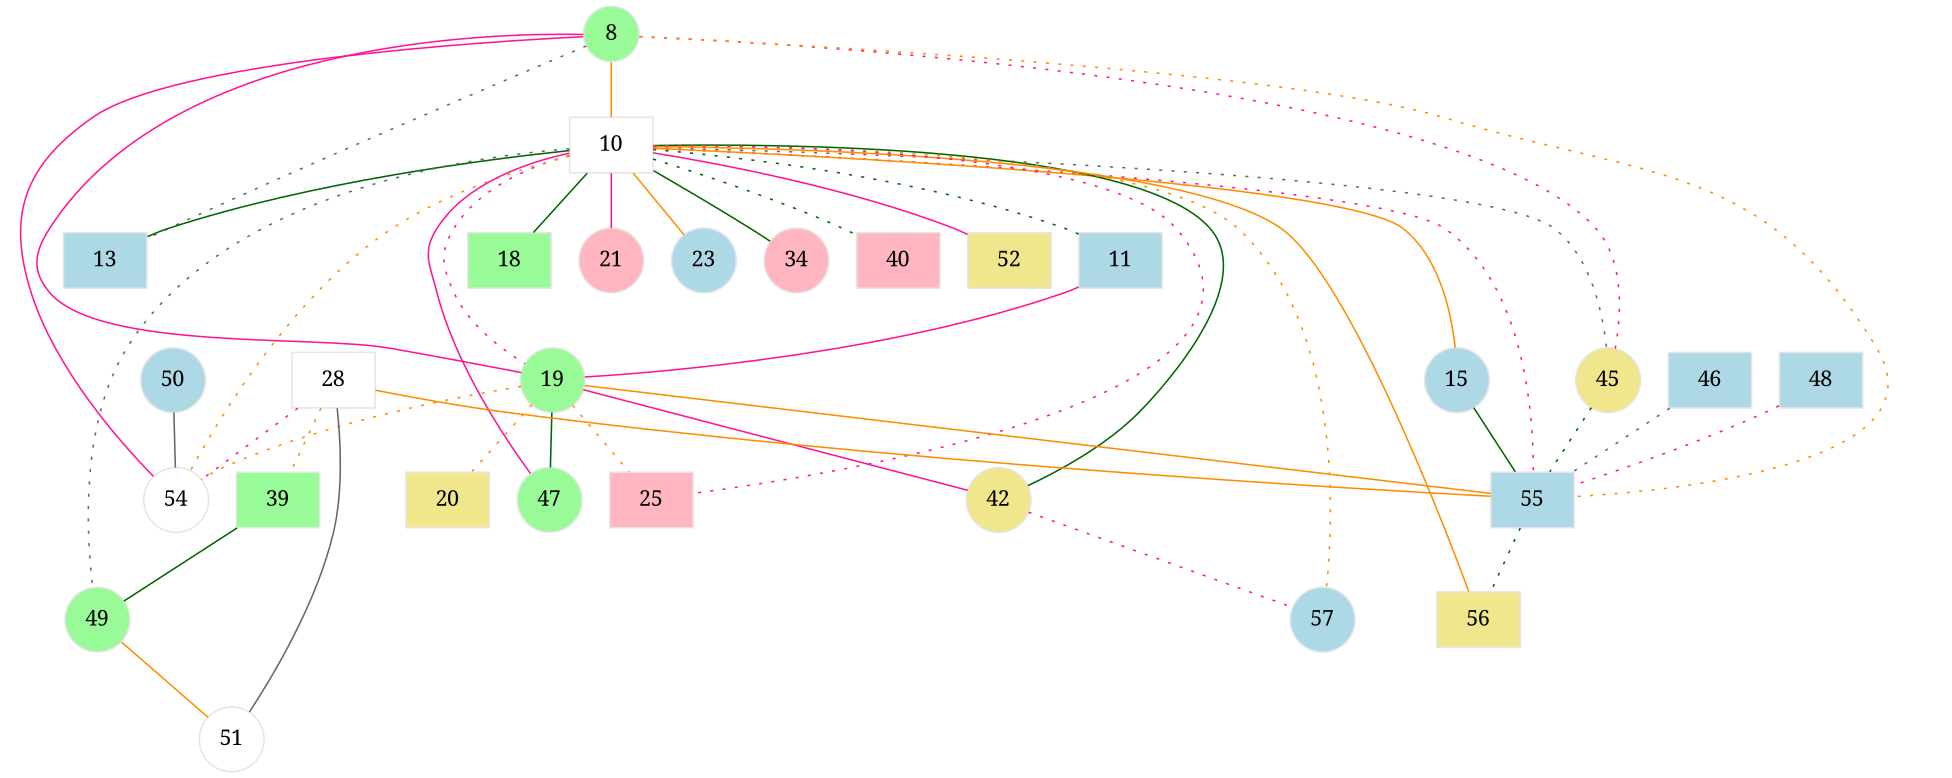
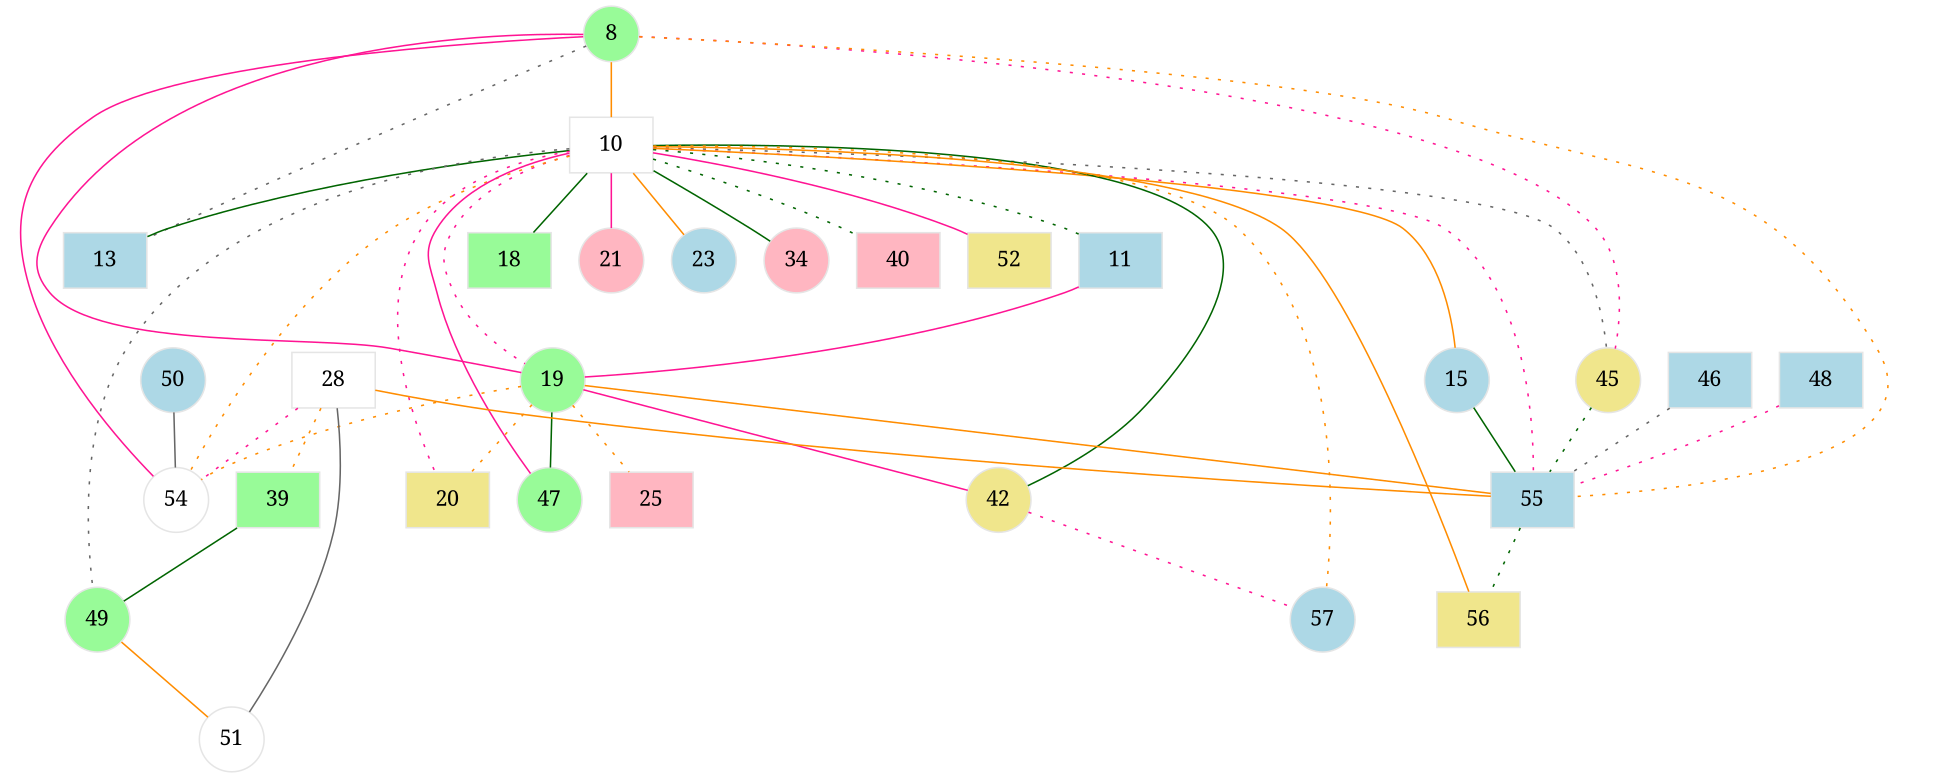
(1198, 275) -> (405, 266)
